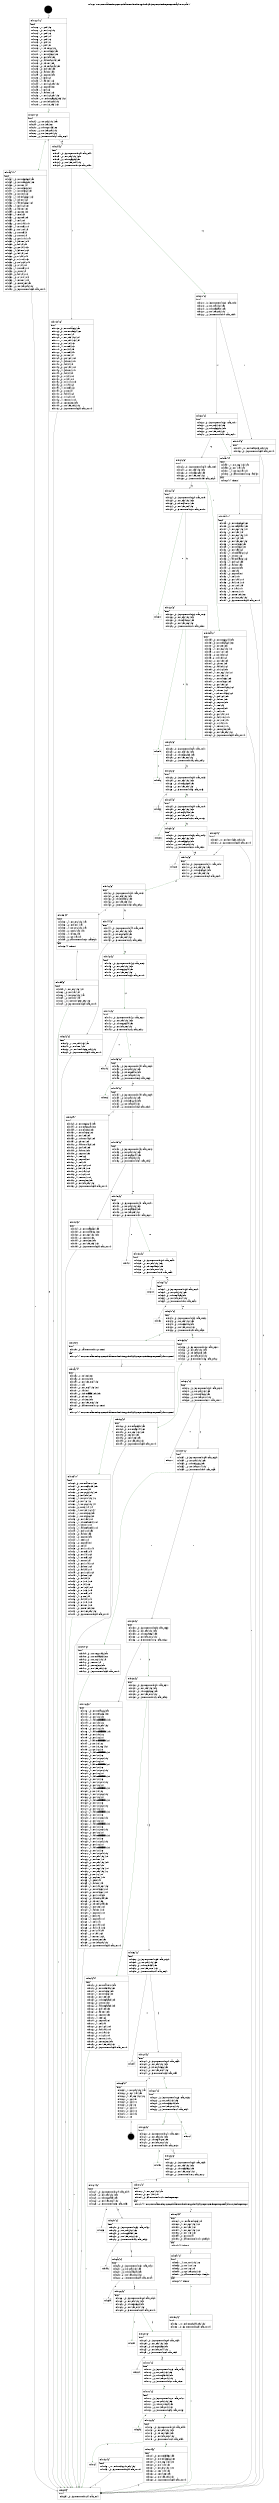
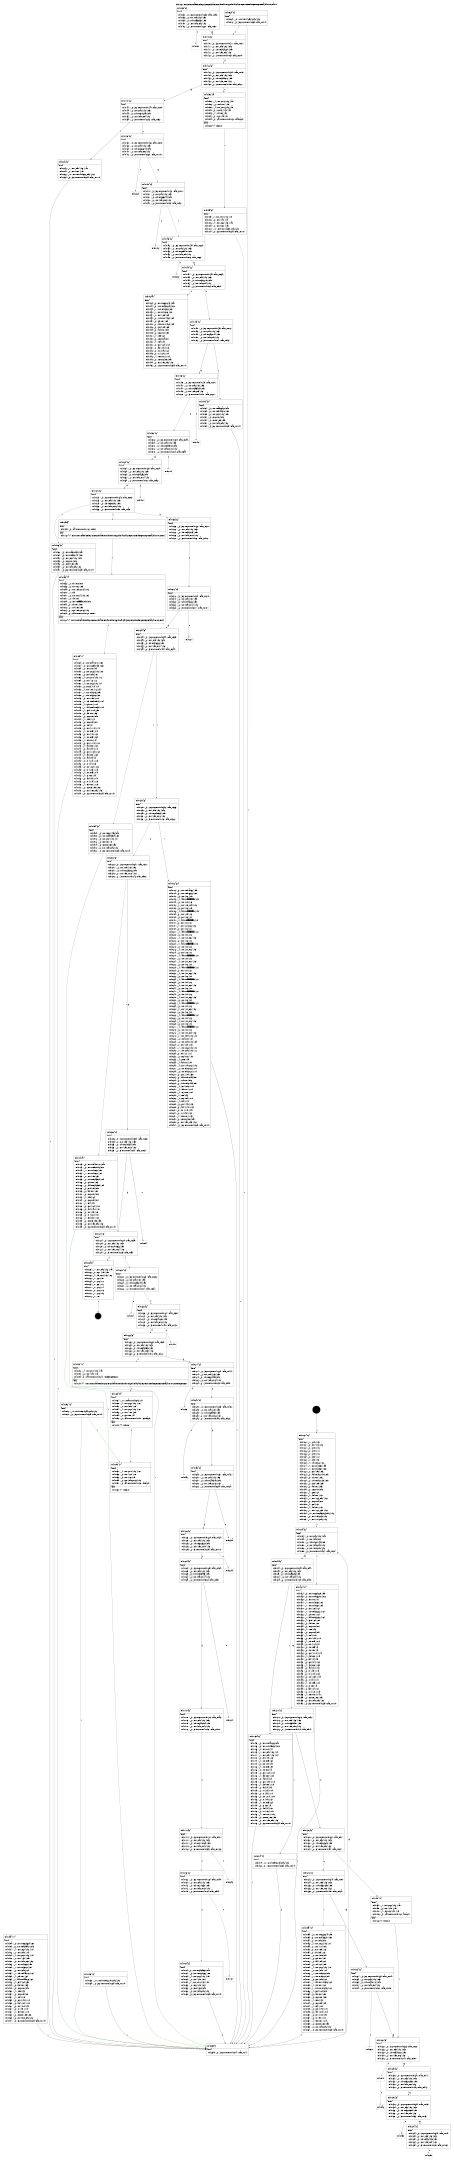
none -> (135, 194)
(239, 498) -> (399, 1980)
(186, 823) -> none
(178, 1399) -> (61, 514)
(190, 2299) -> (103, 1439)
